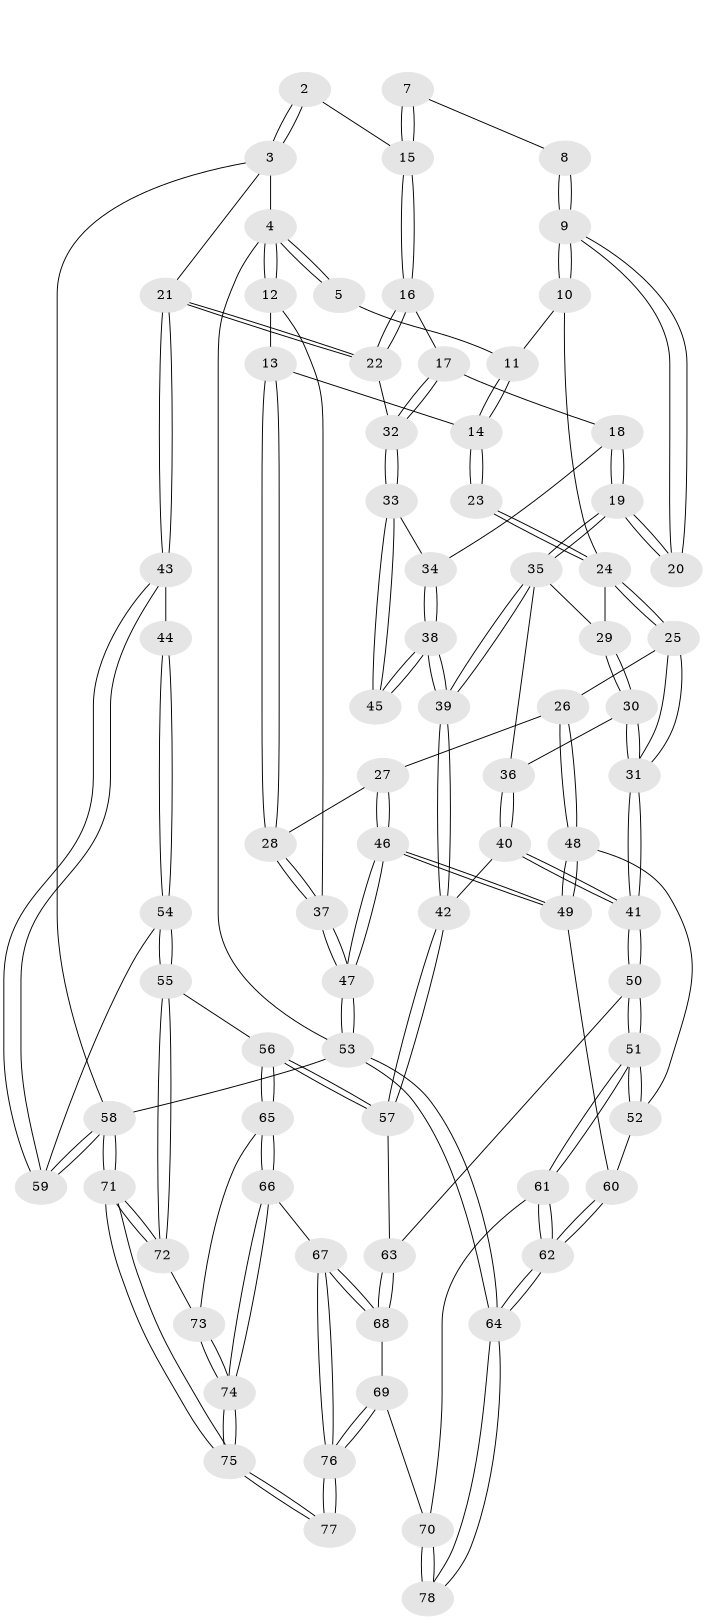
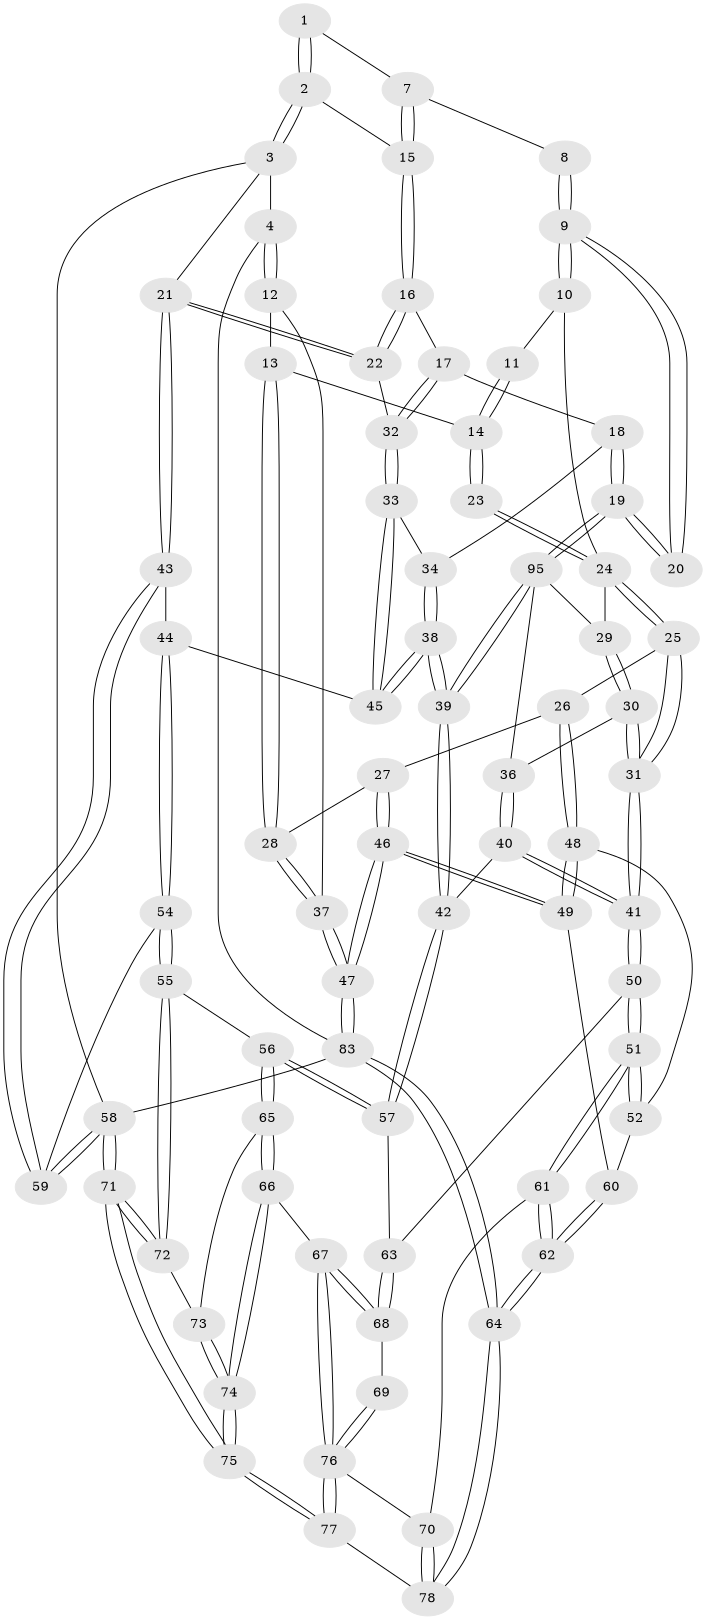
none -> (305, 21)
(339, 295) -> none
(536, 570) -> (536, 570)
none -> (271, 673)
(348, 1050) -> (348, 1050)
(405, 1462) -> (379, 1496)
none -> (379, 1565)
